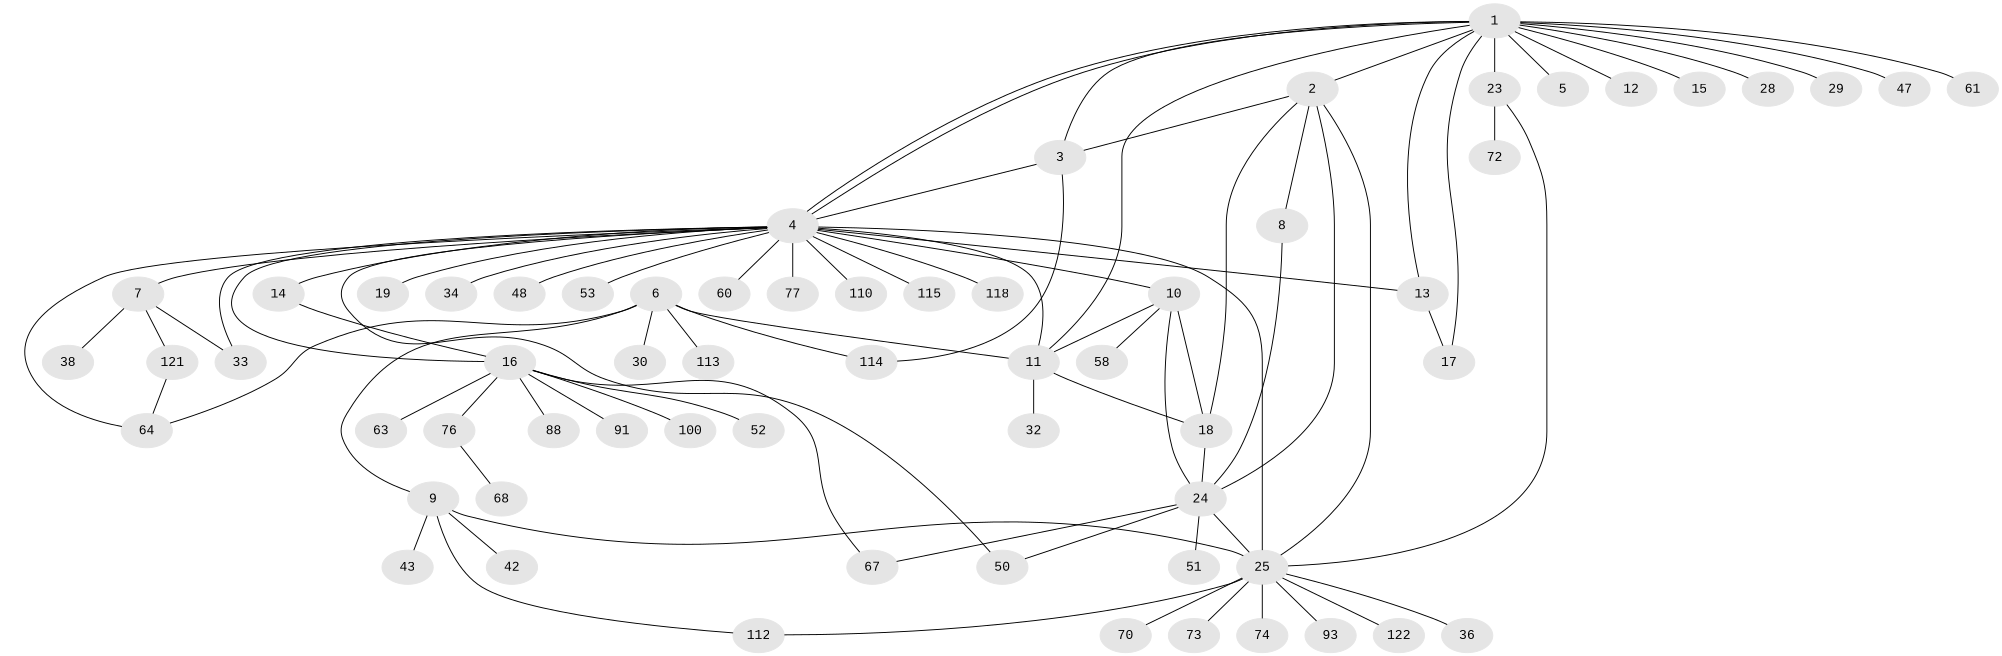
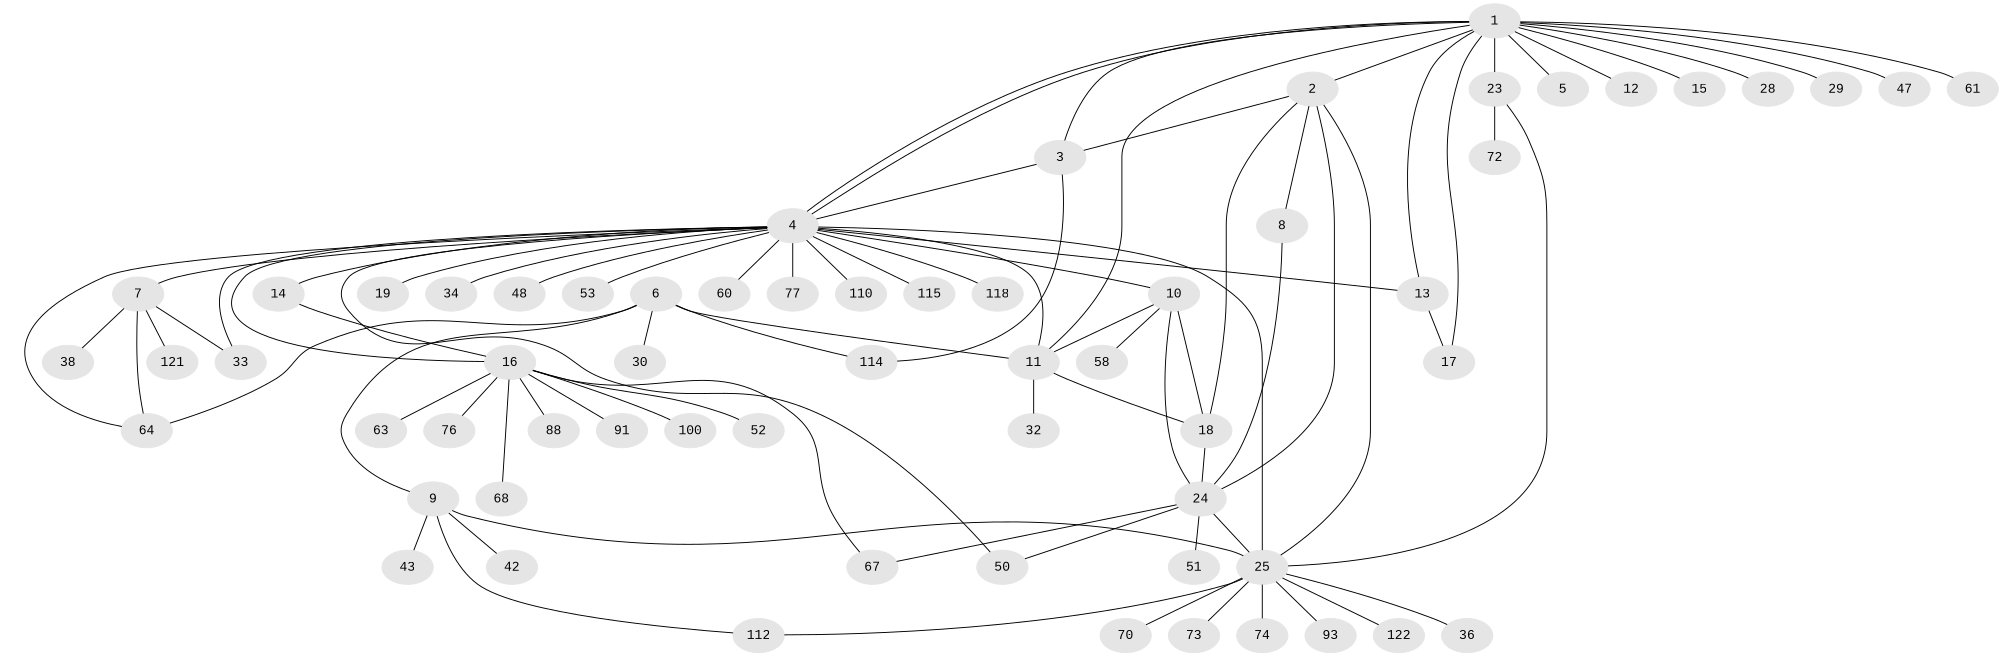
(708, 362) -> none
(160, 396) -> (137, 363)
(475, 465) -> (506, 431)
